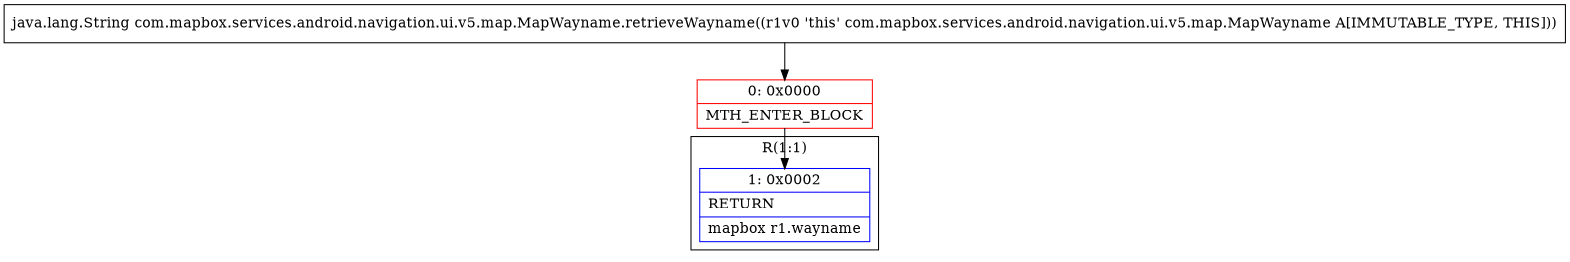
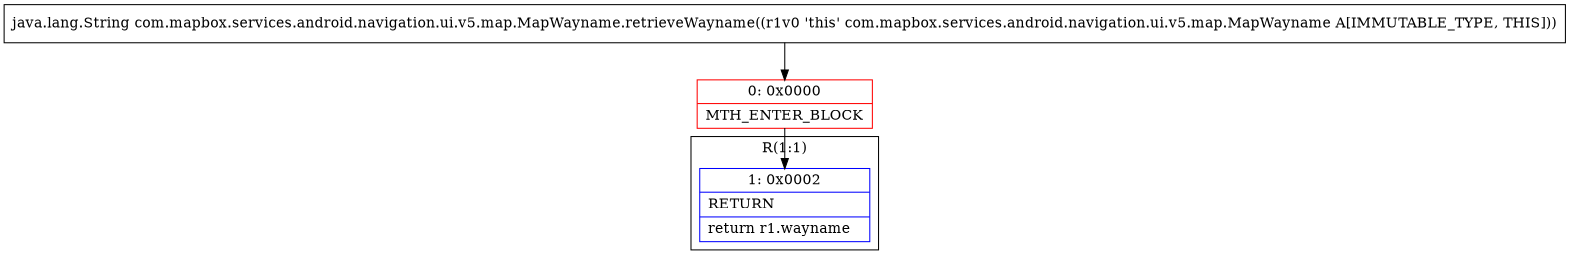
(785, 229) -> (780, 229)
